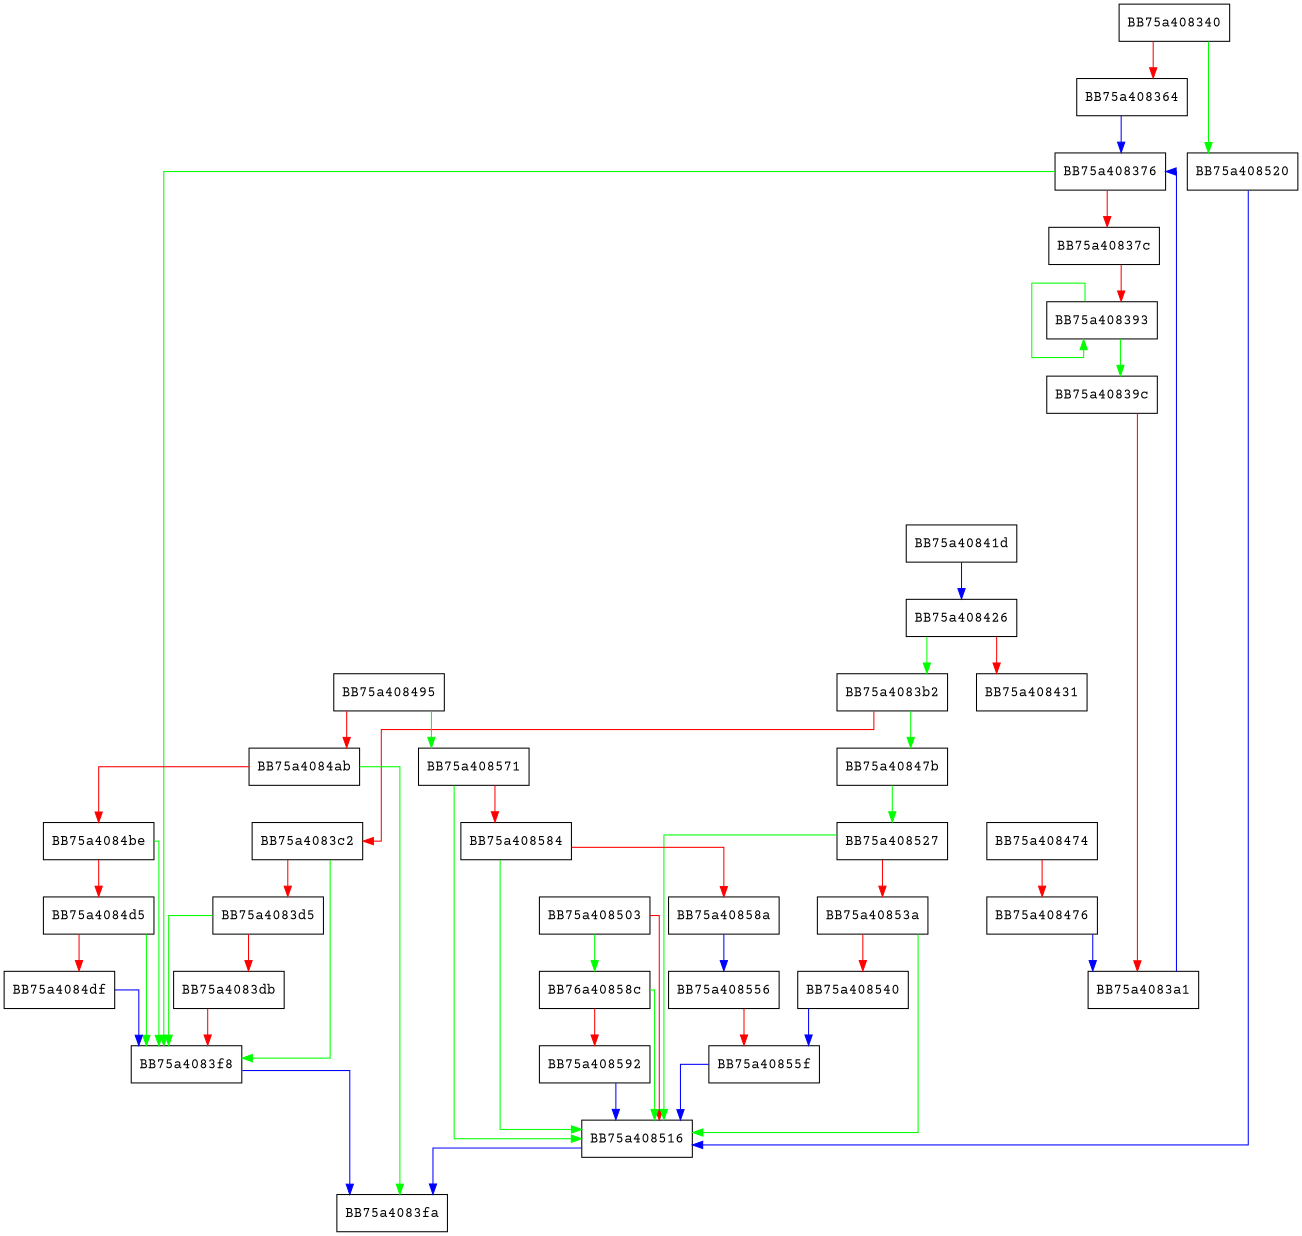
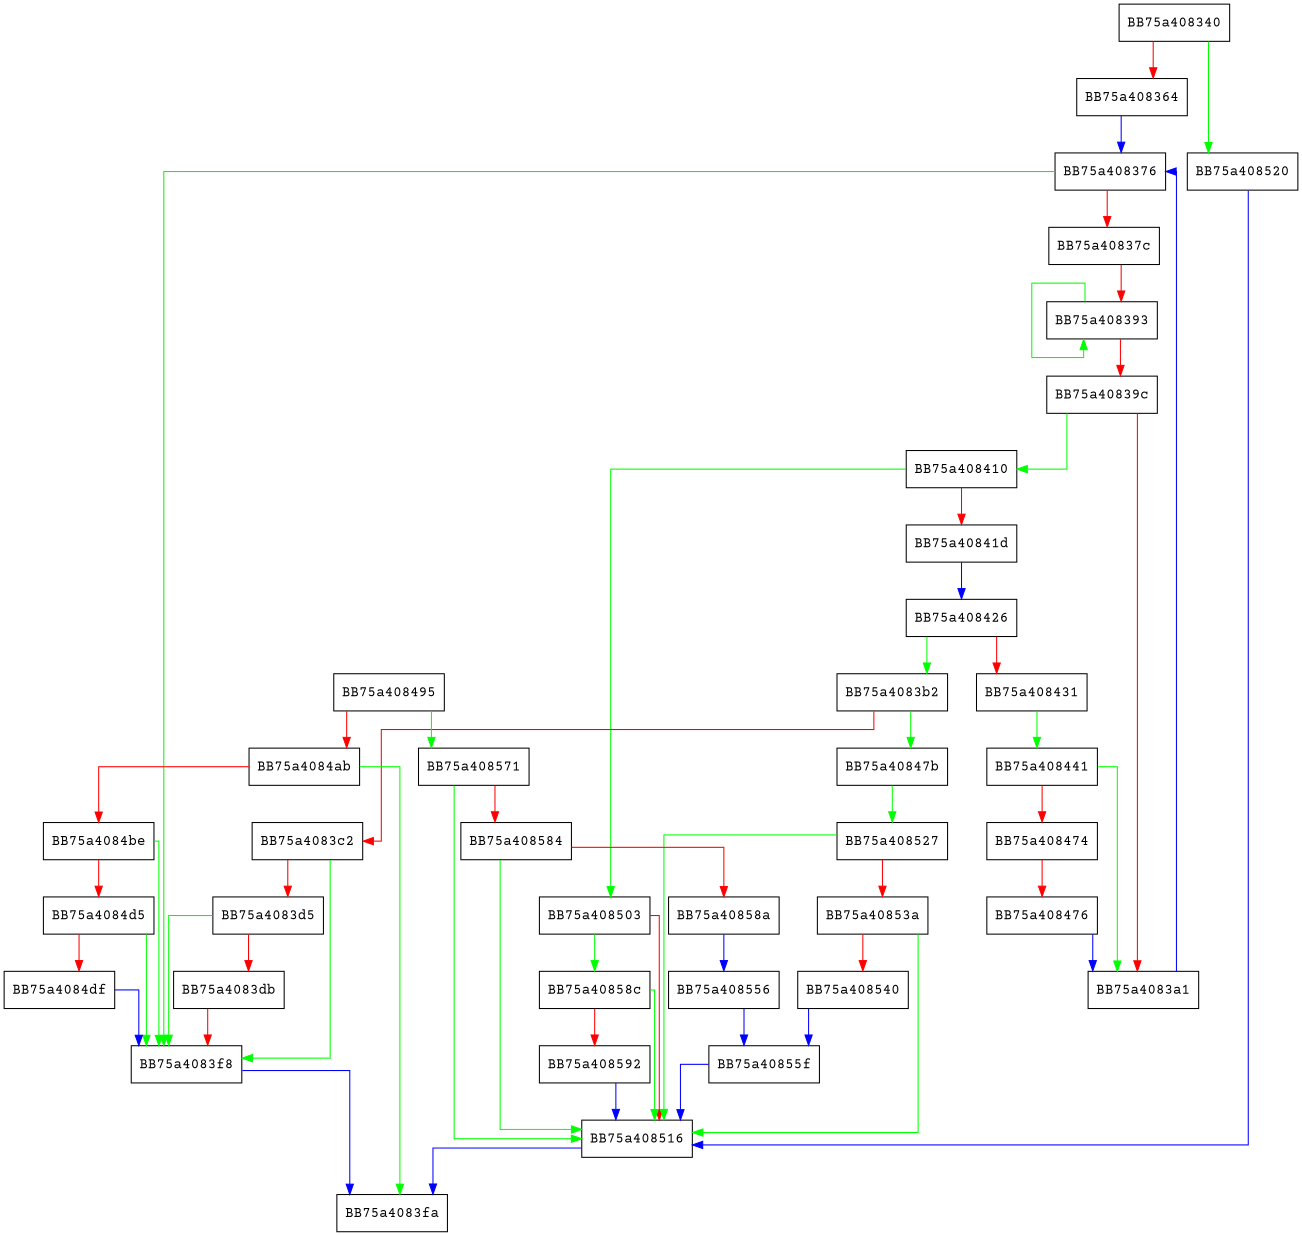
(1120, 352) -> (1120, 352)
none -> (962, 469)
none -> (1042, 767)
(595, 990) -> (595, 990)
(744, 1022) -> (744, 1022)
